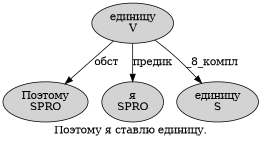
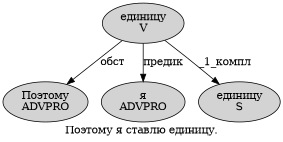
(212, 63) -> (225, 63)
(46, 102) -> (46, 102)
(133, 102) -> (143, 102)
